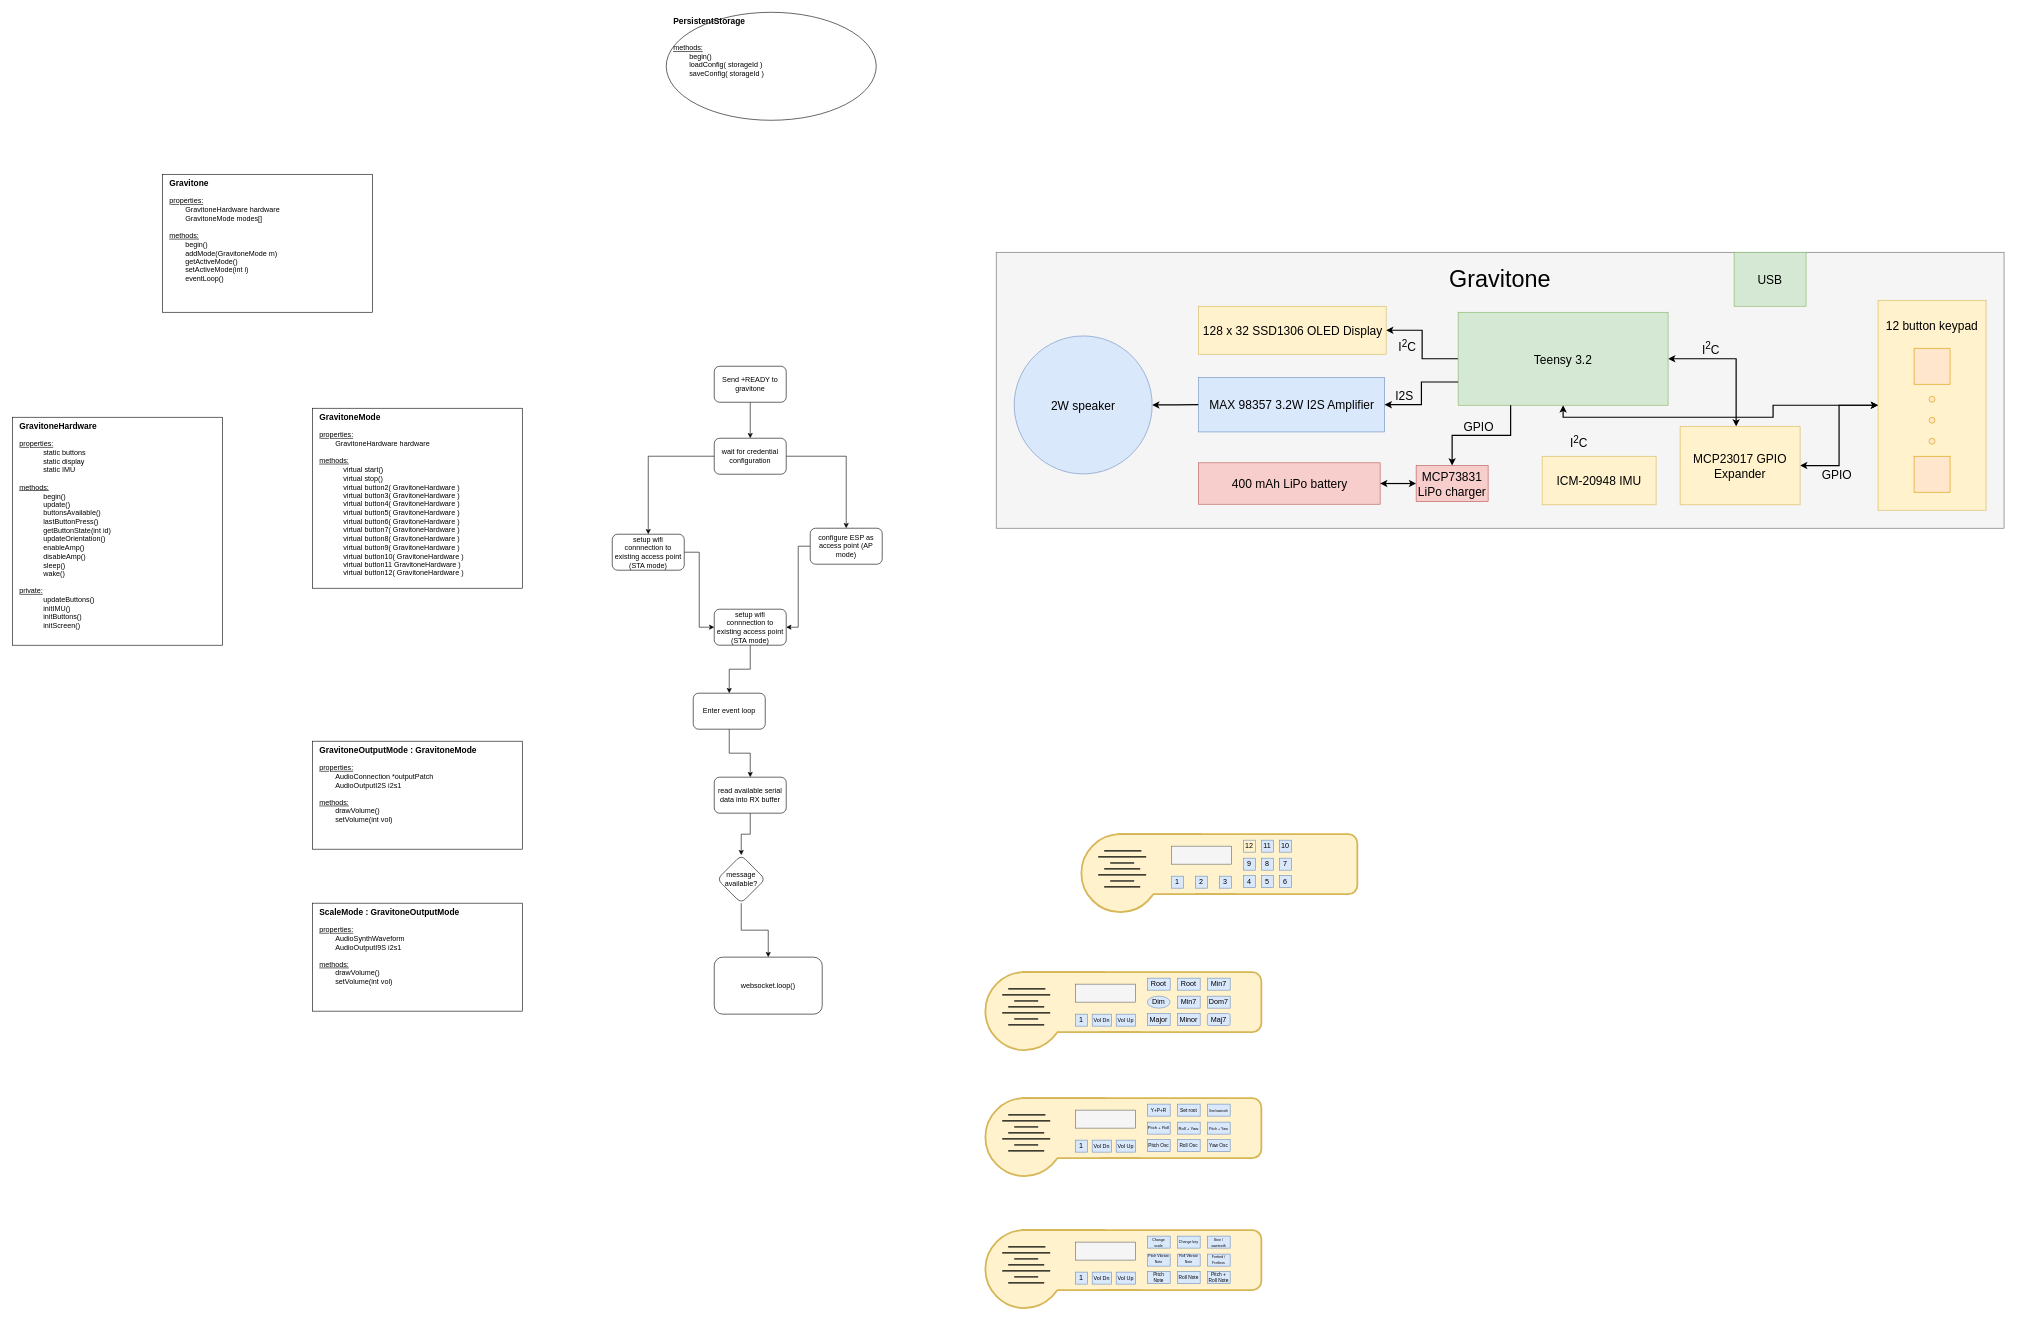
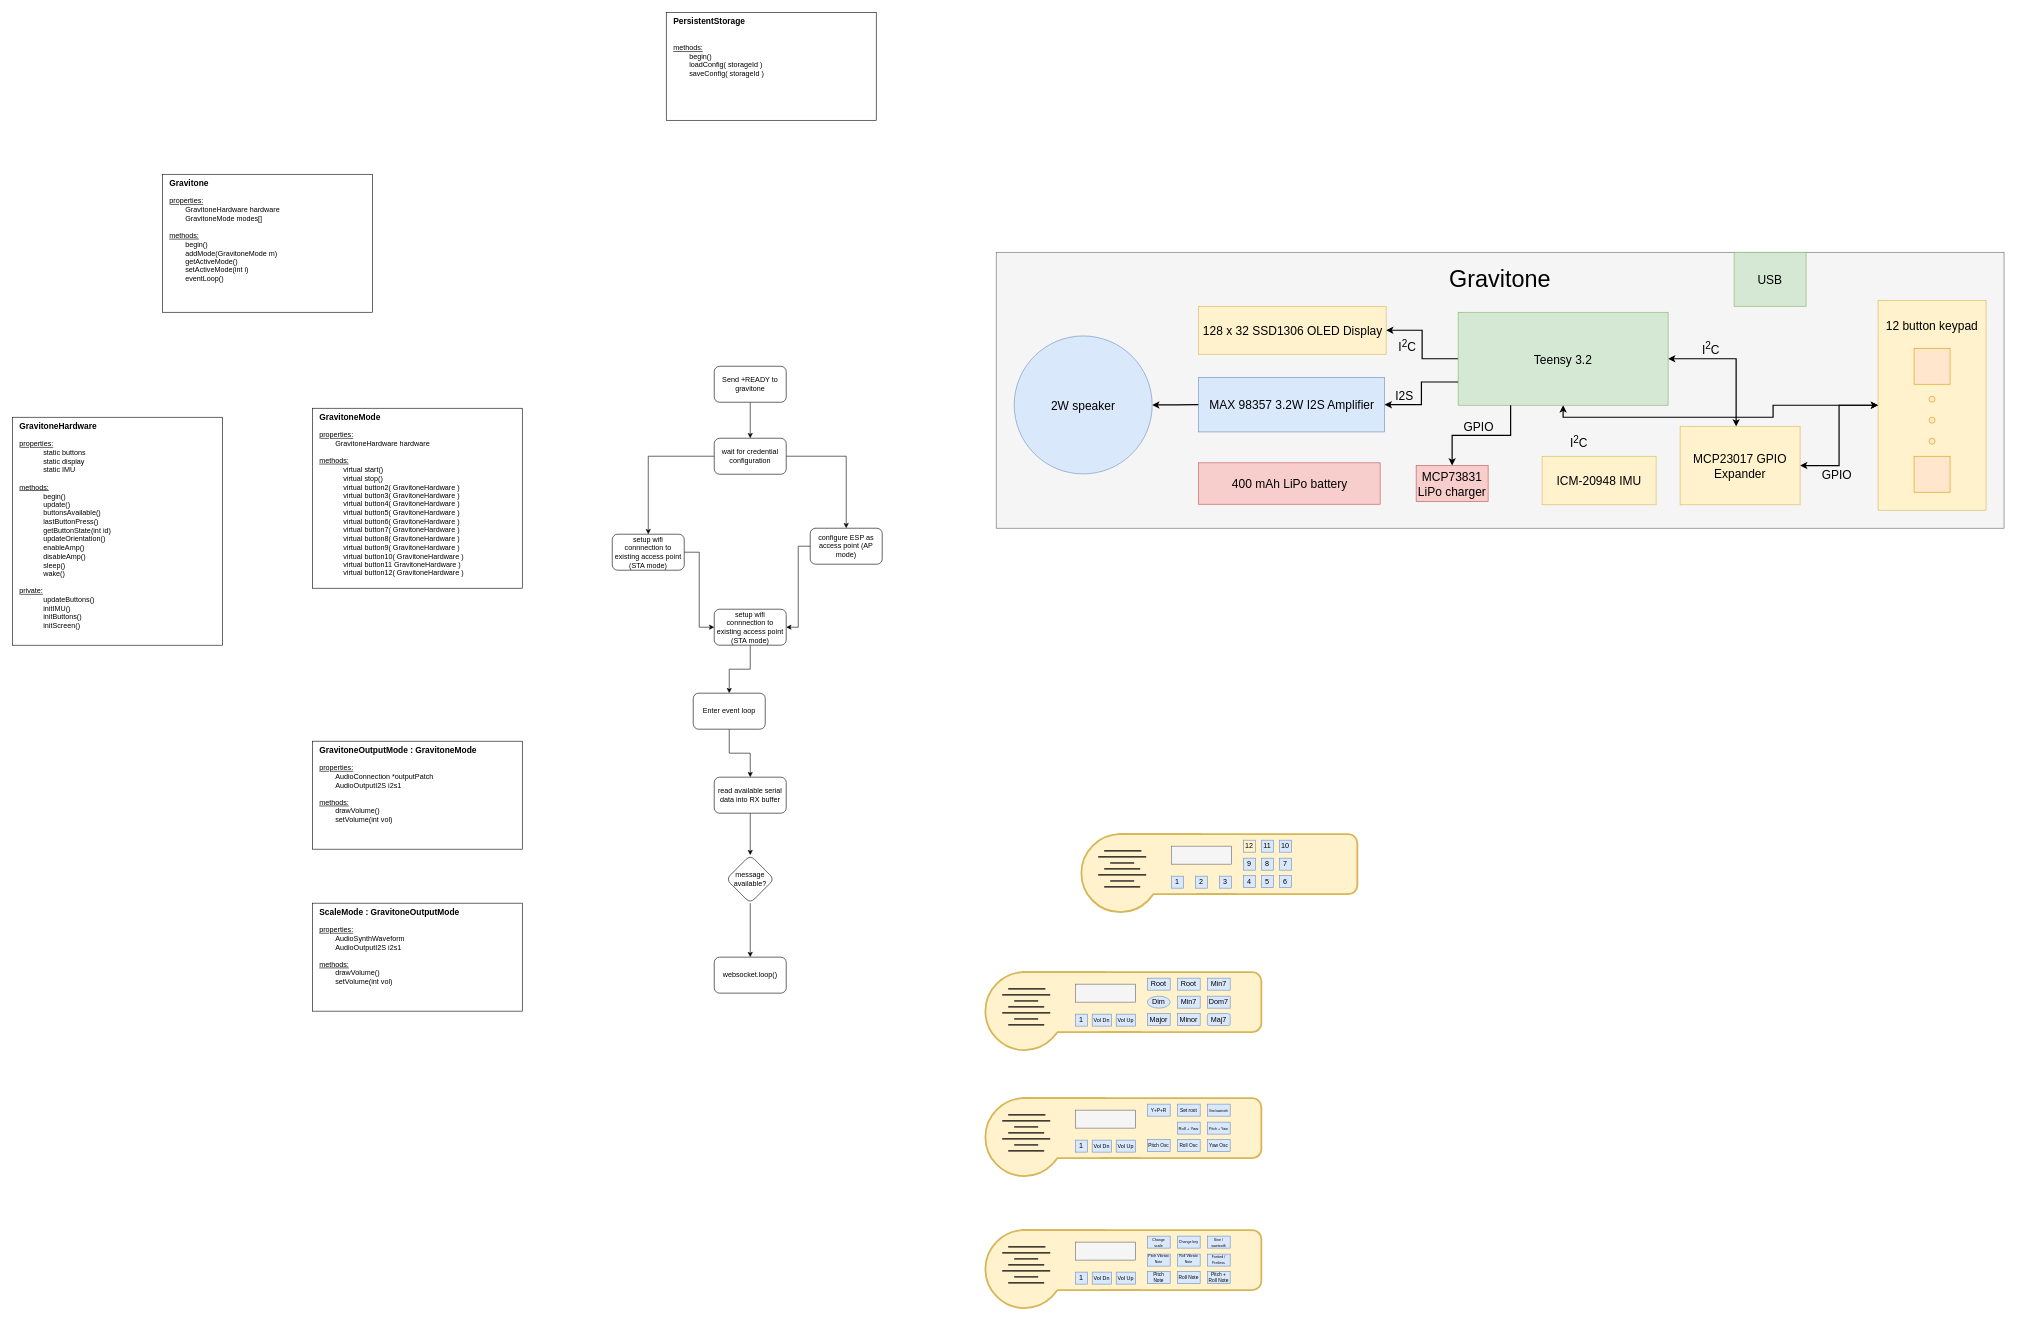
(771, 66) -> (771, 66)
(1398, 484) -> none
(741, 879) -> (750, 879)
(377, 938) -> (377, 938)
(768, 986) -> (750, 975)
(1159, 1128) -> none
